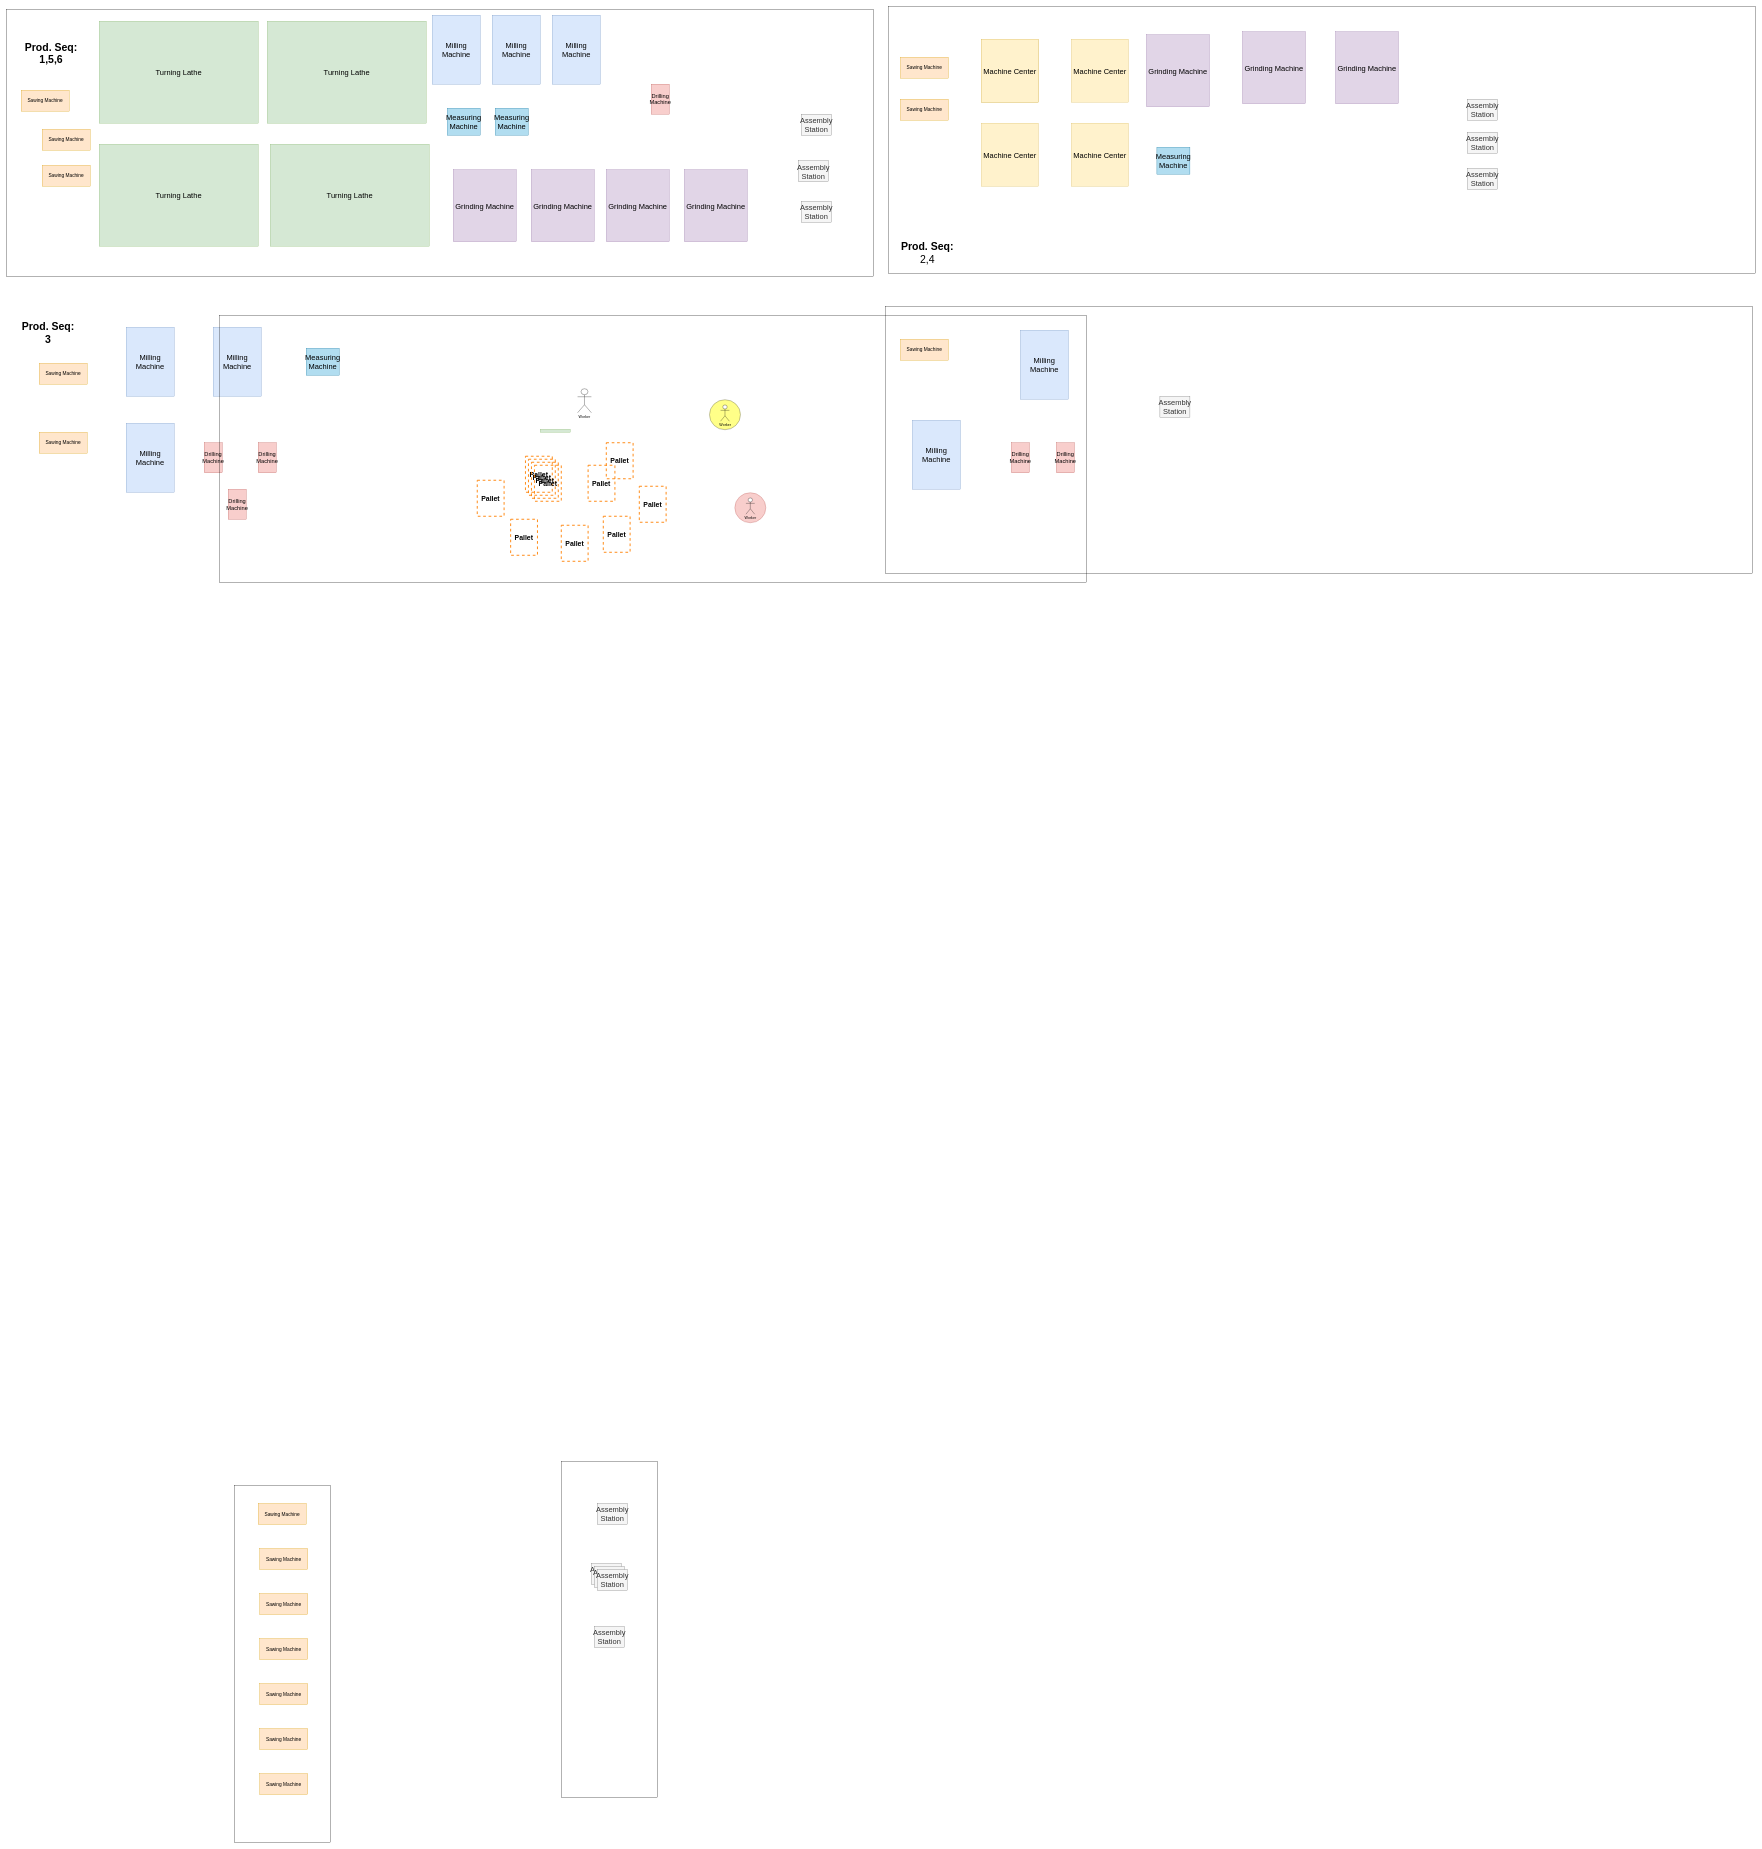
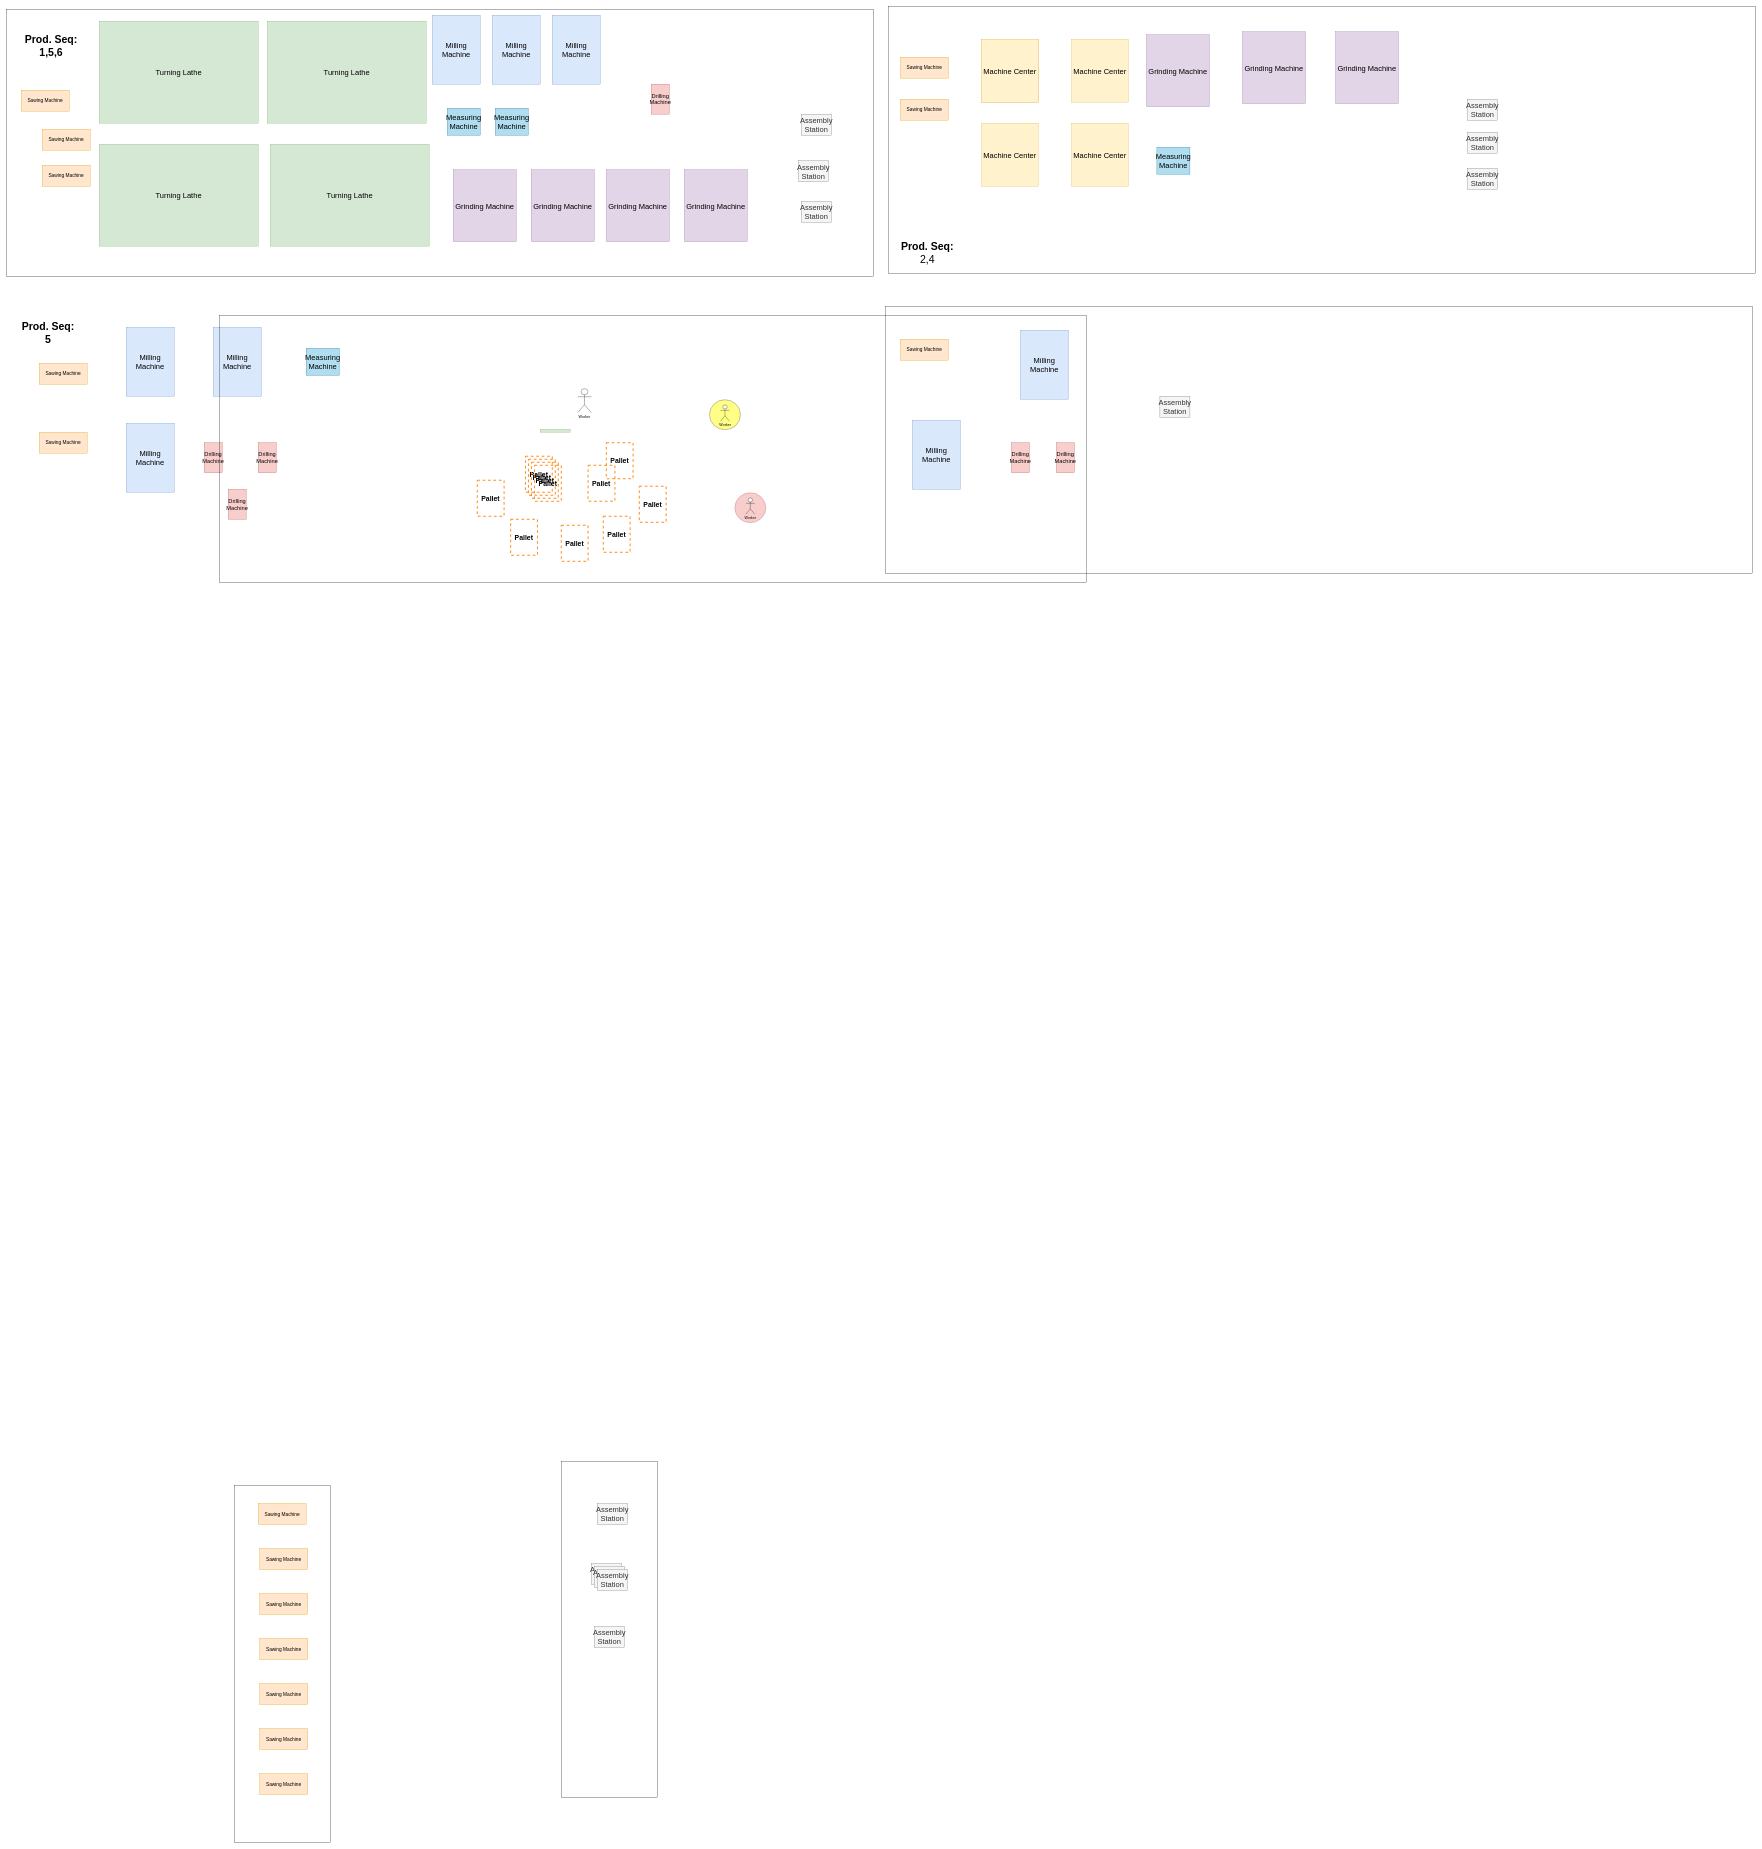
(51, 53) -> (51, 46)
(48, 333) -> (48, 333)
